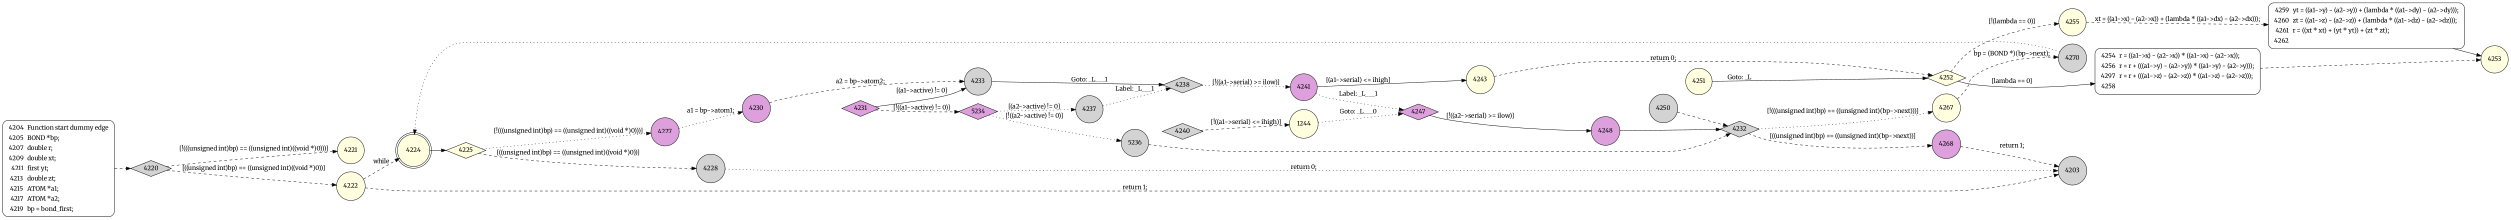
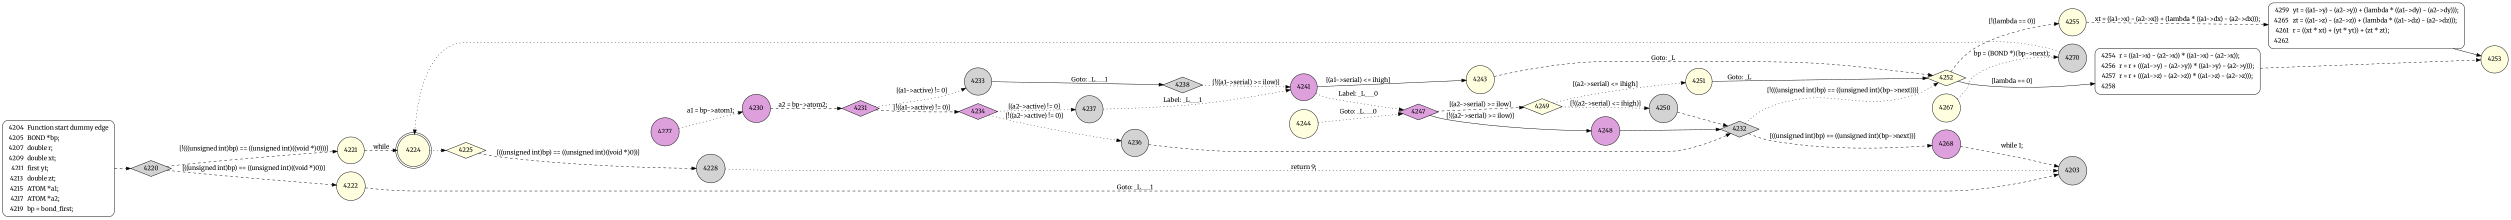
(2282, 21) -> (2282, 21)
(1663, 58) -> (1663, 58)
(1999, 64) -> (1999, 64)
(2108, 76) -> (2109, 76)
(864, 86) -> (804, 108)
(1358, 94) -> (1358, 94)
(1135, 98) -> (1195, 104)
(919, 101) -> (919, 101)
none -> (1542, 107)
(978, 112) -> (978, 112)
(1304, 124) -> (1304, 124)
(1843, 124) -> (1838, 99)
(1183, 131) -> none
(564, 141) -> none
(1135, 143) -> (1135, 143)
(2012, 146) -> (2012, 146)
(436, 150) -> (436, 150)
(1304, 167) -> (1304, 167)
(380, 170) -> (379, 150)
(1135, 188) -> (1135, 188)
